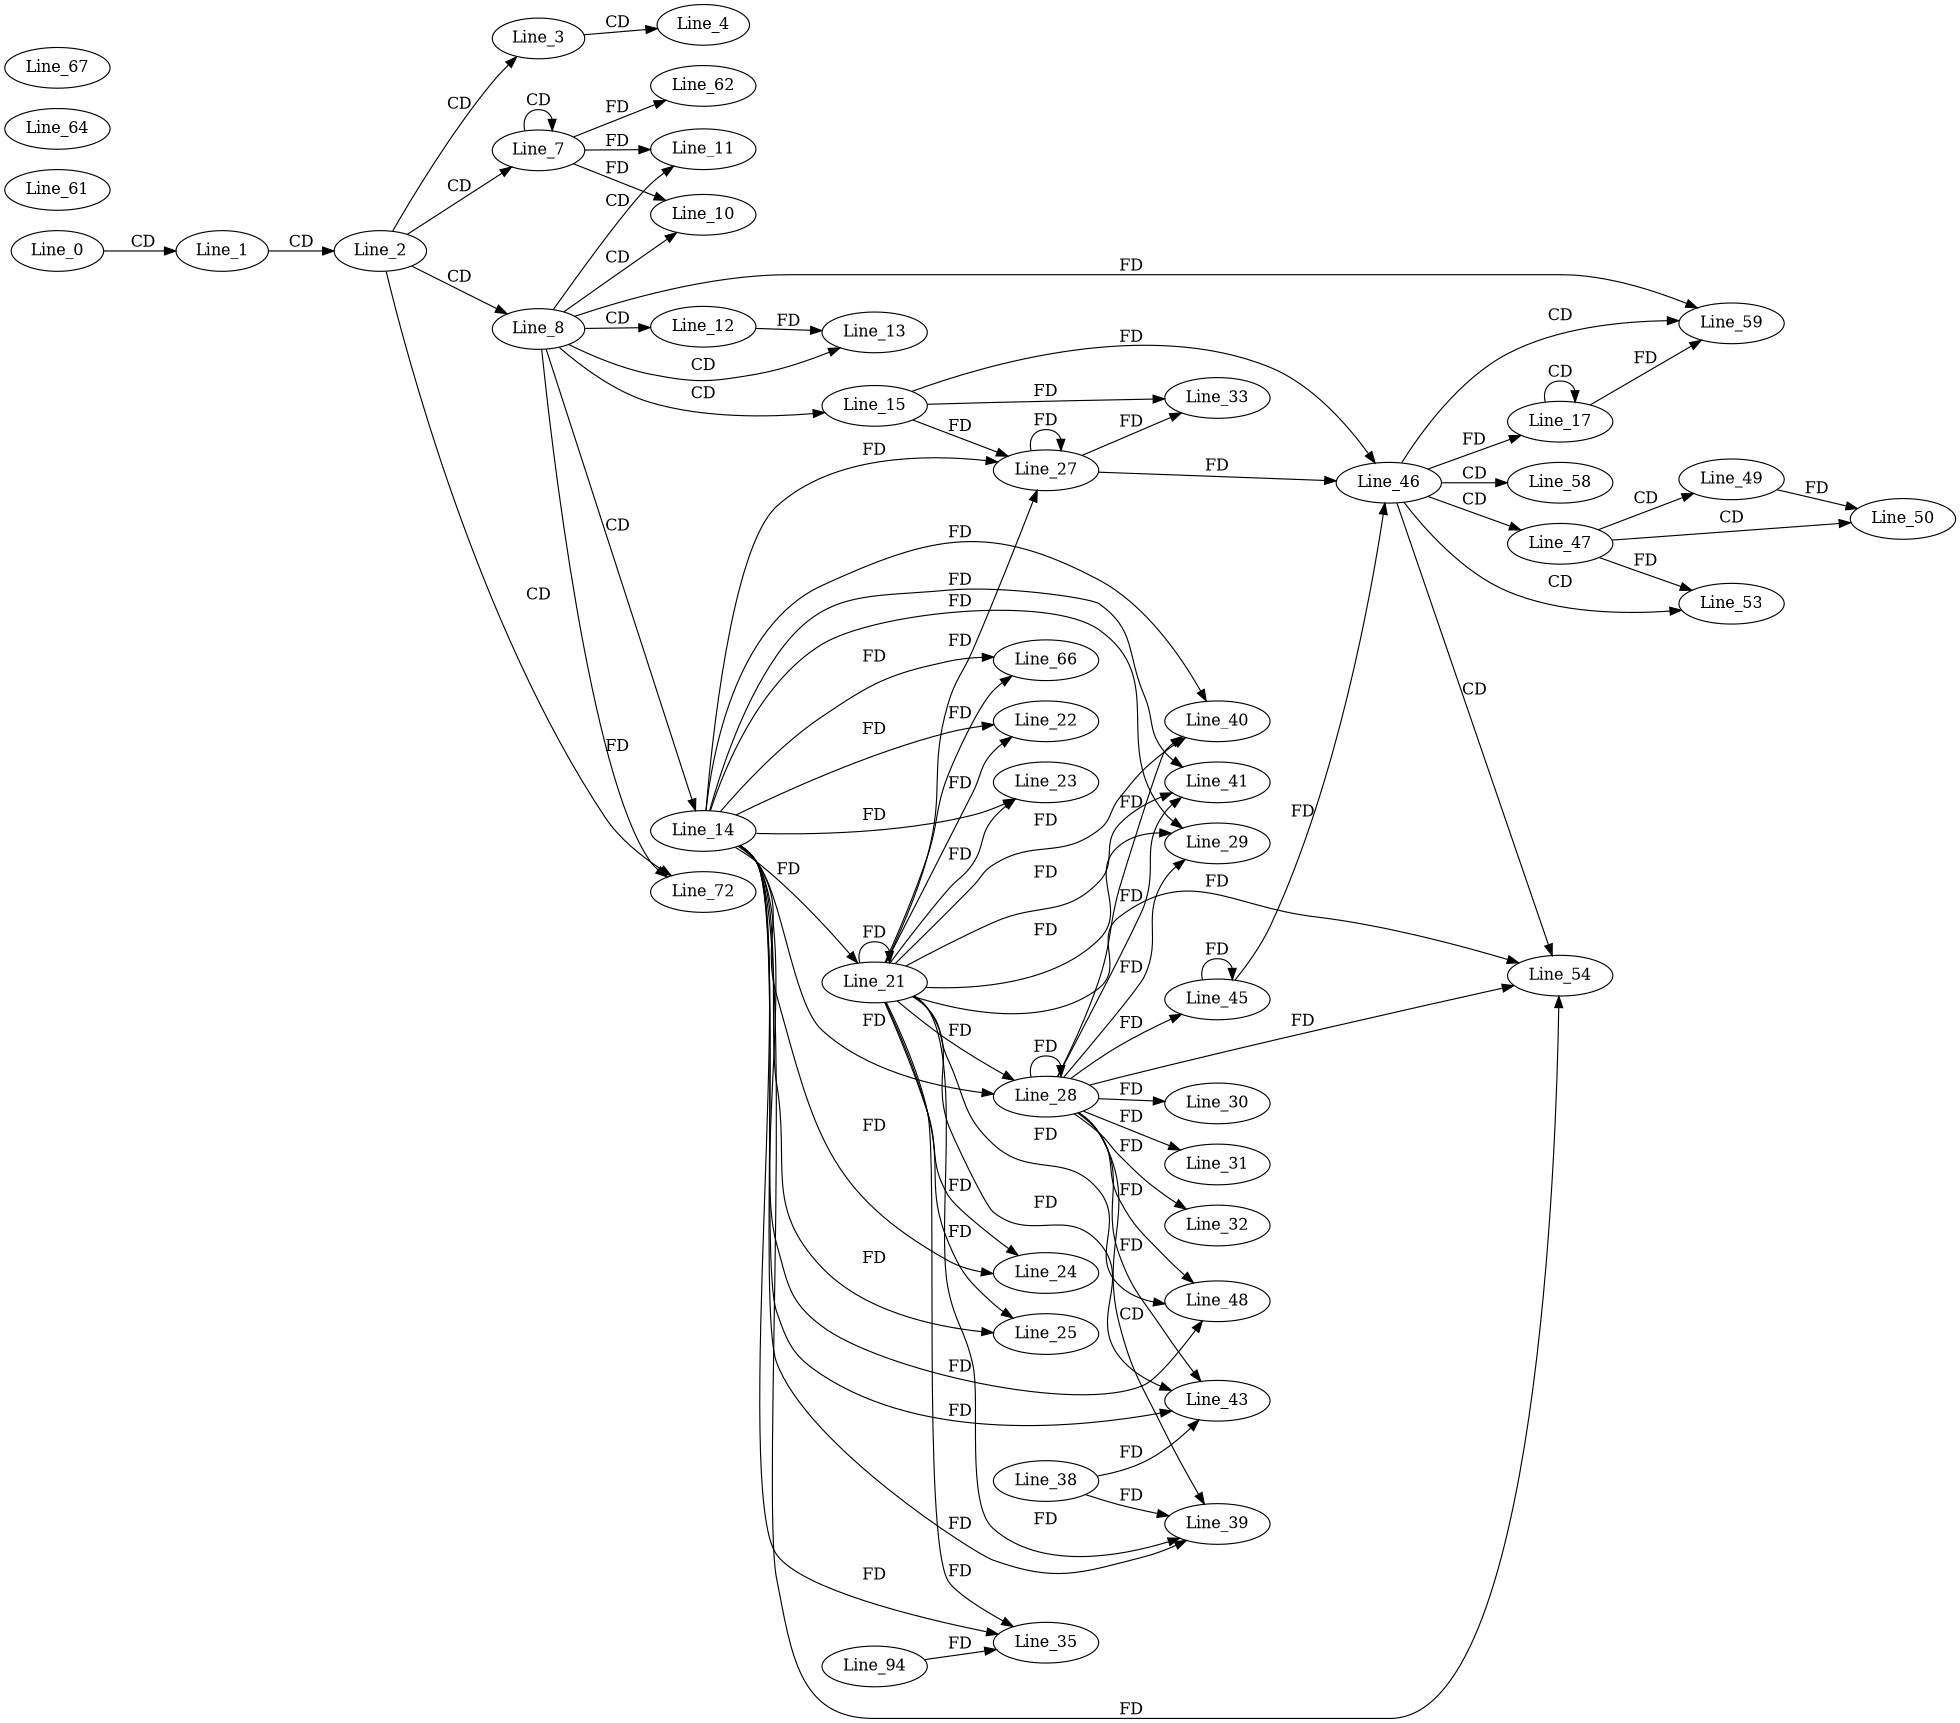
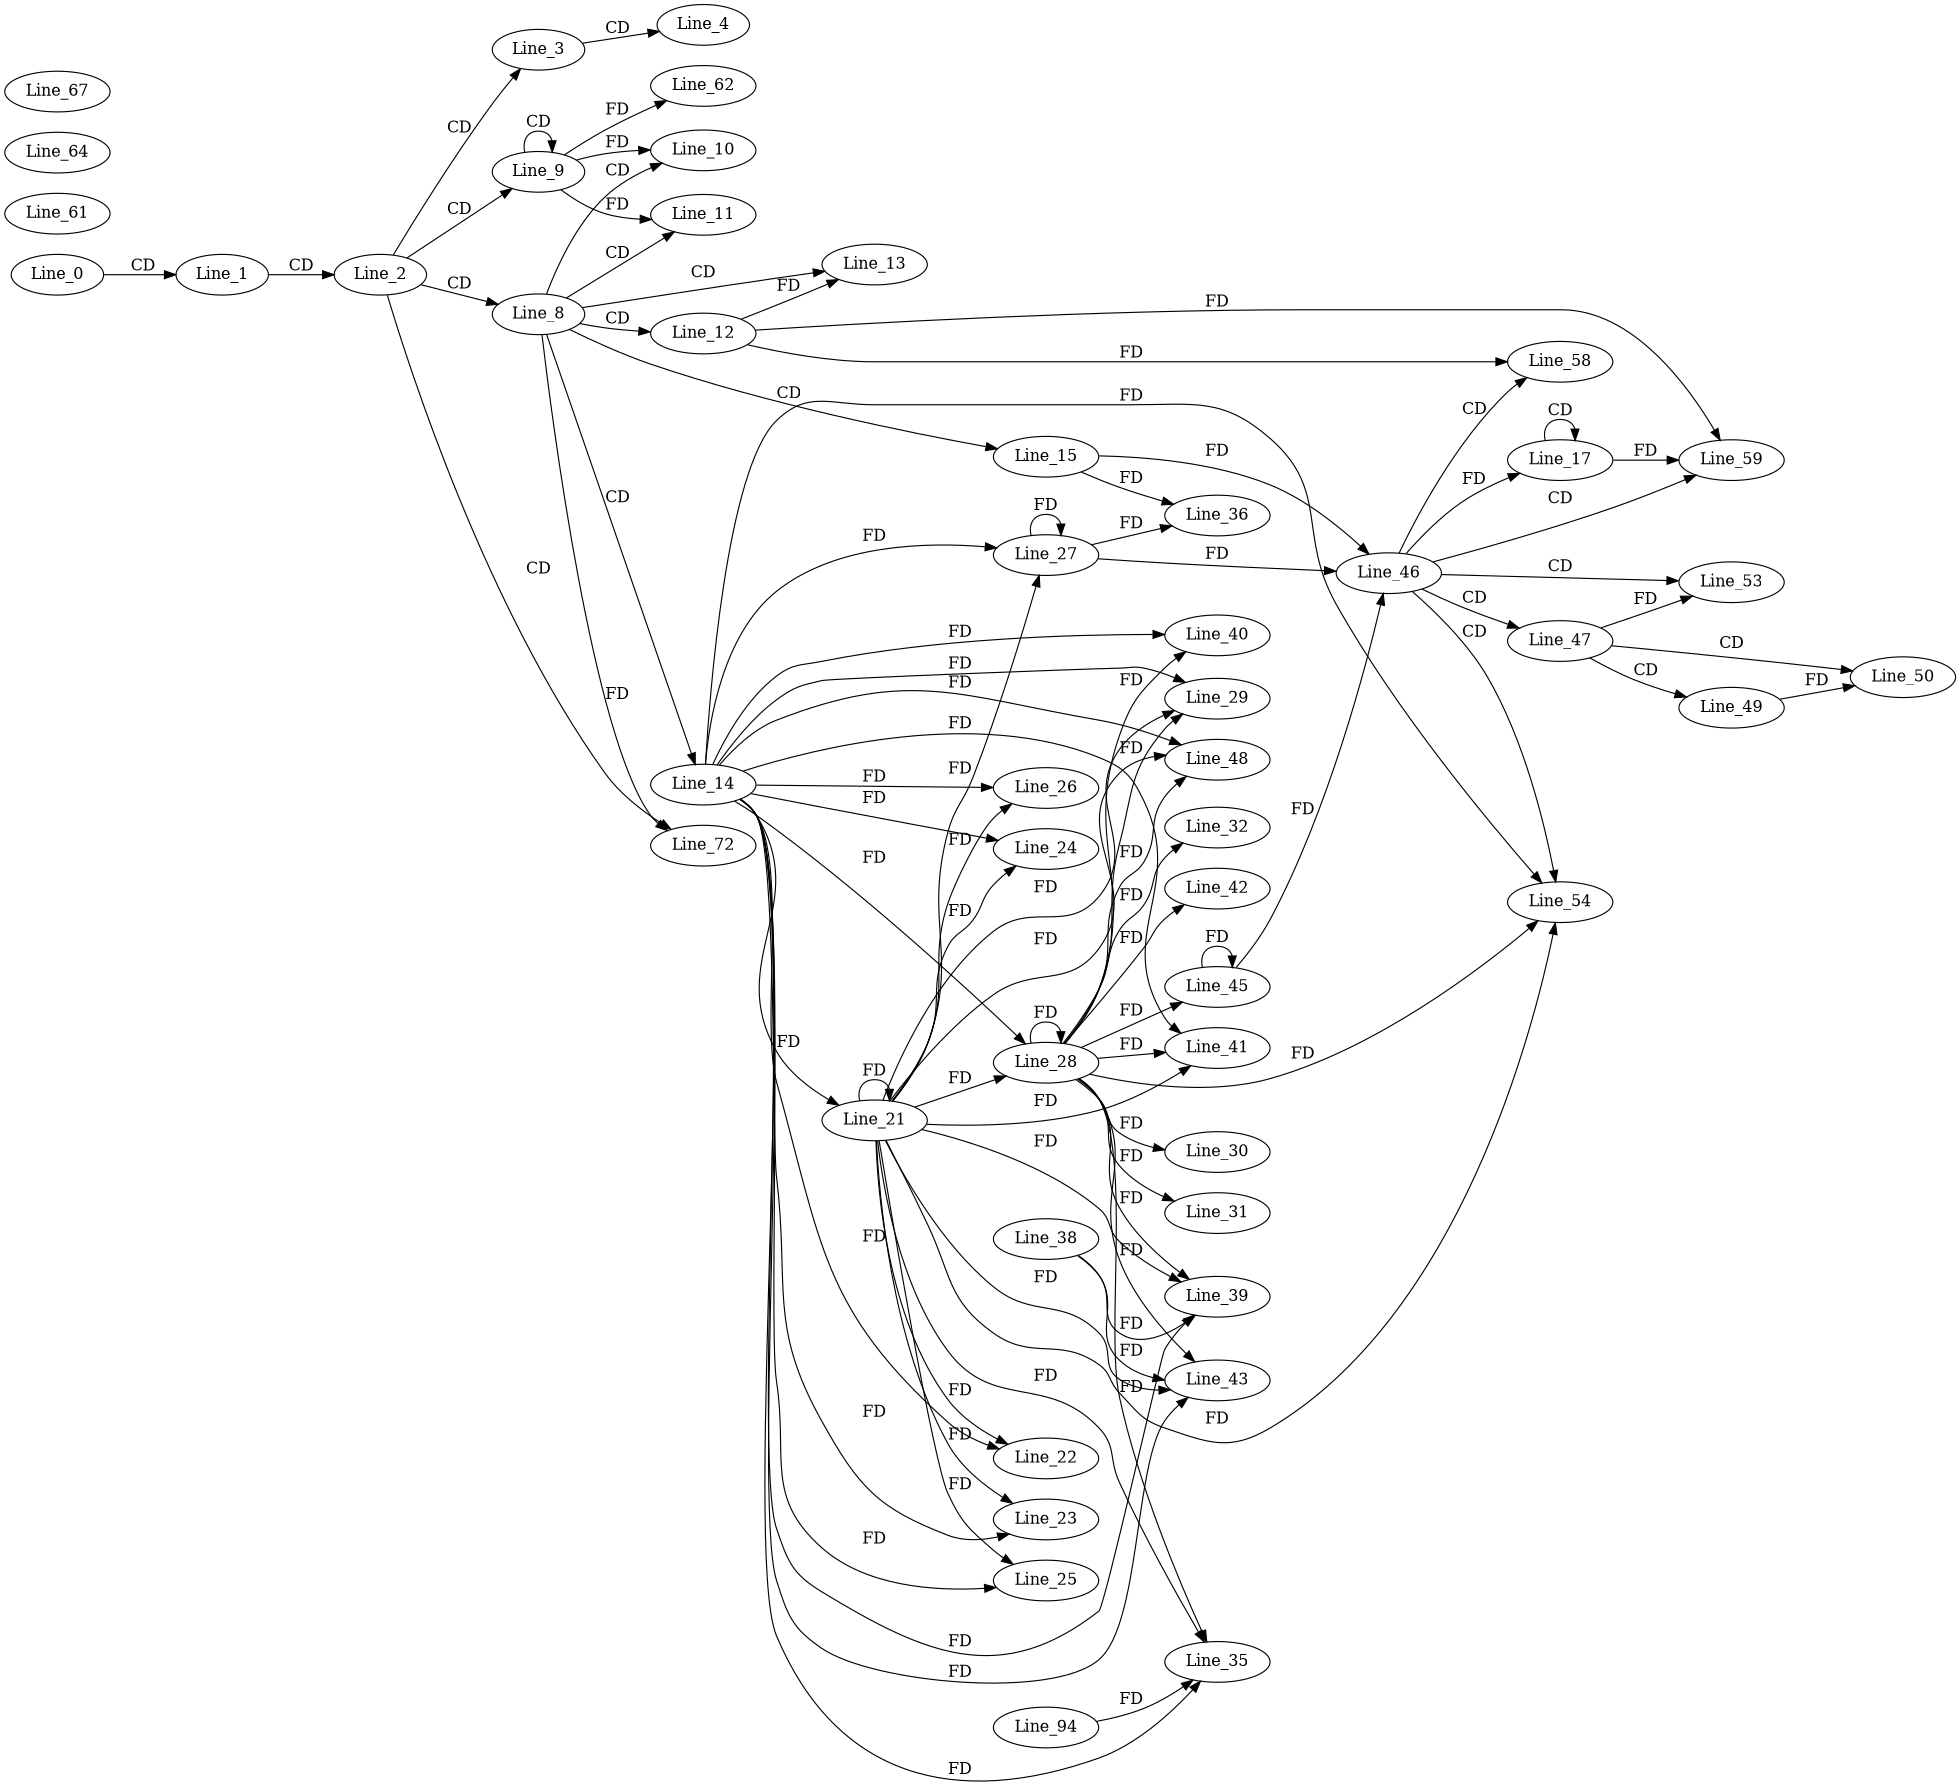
(539, 150) -> (539, 172)
(1130, 275) -> (1260, 310)
none -> (1121, 362)
(1217, 398) -> (1217, 516)
(955, 436) -> none
(1046, 660) -> (1046, 788)
(1036, 850) -> none
none -> (1217, 889)
none -> (1115, 1314)
(1132, 1315) -> (1132, 1199)
